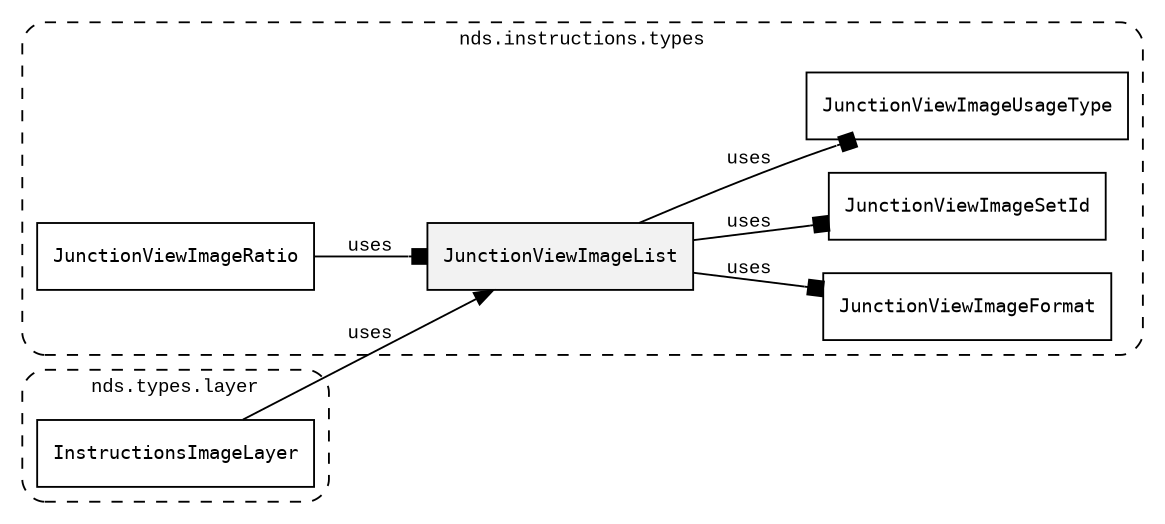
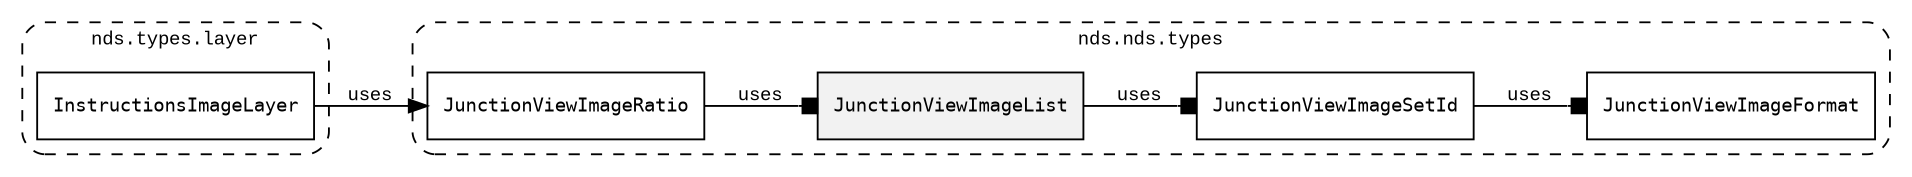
(583, 40) -> (1151, 40)
(967, 106) -> none
(749, 280) -> (1520, 106)
(342, 368) -> (361, 106)
